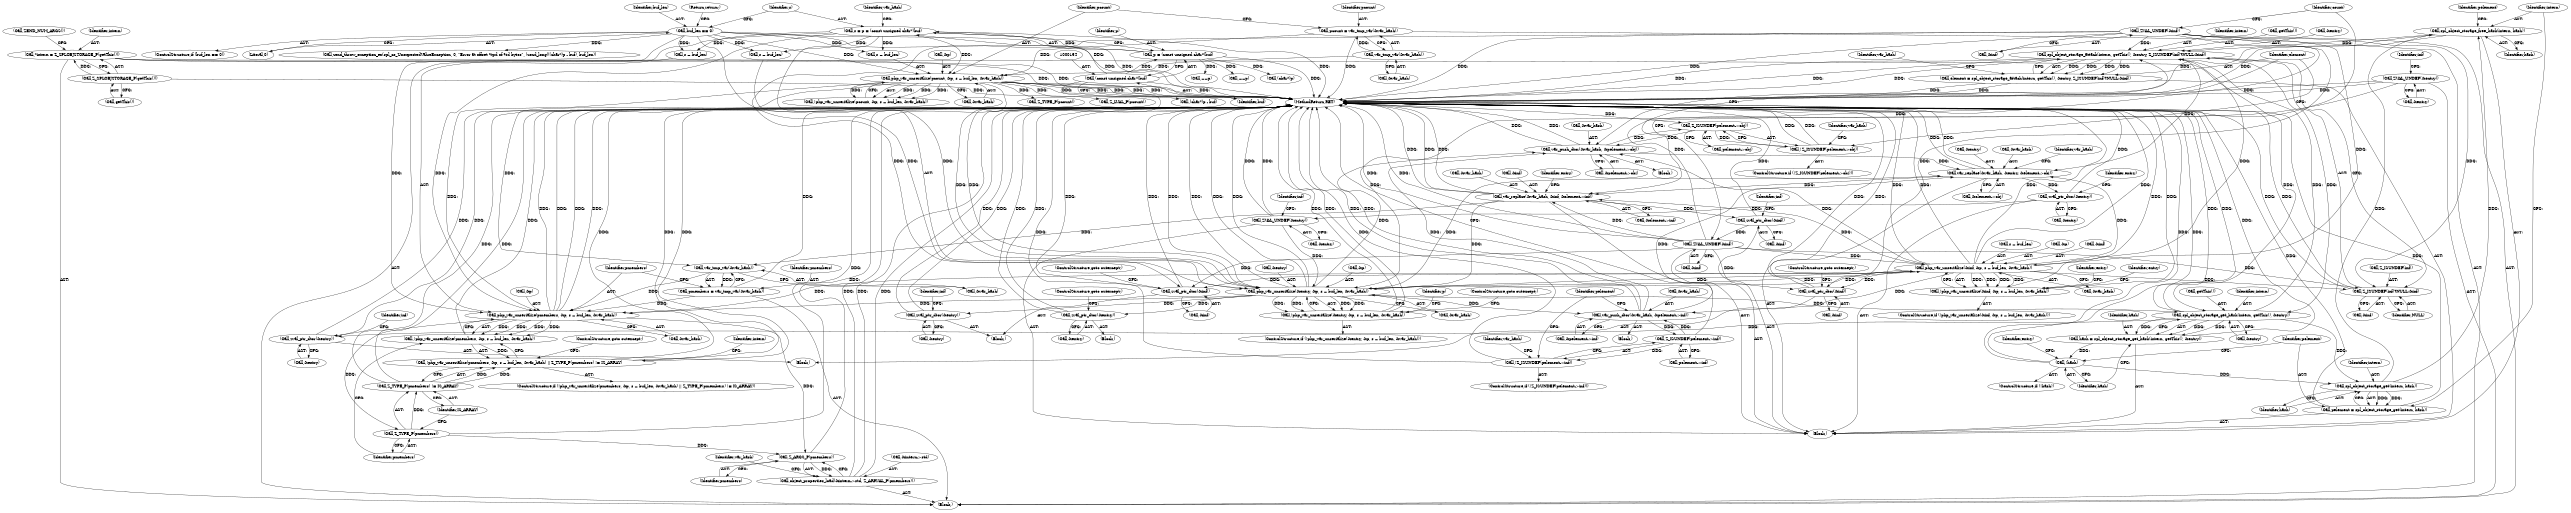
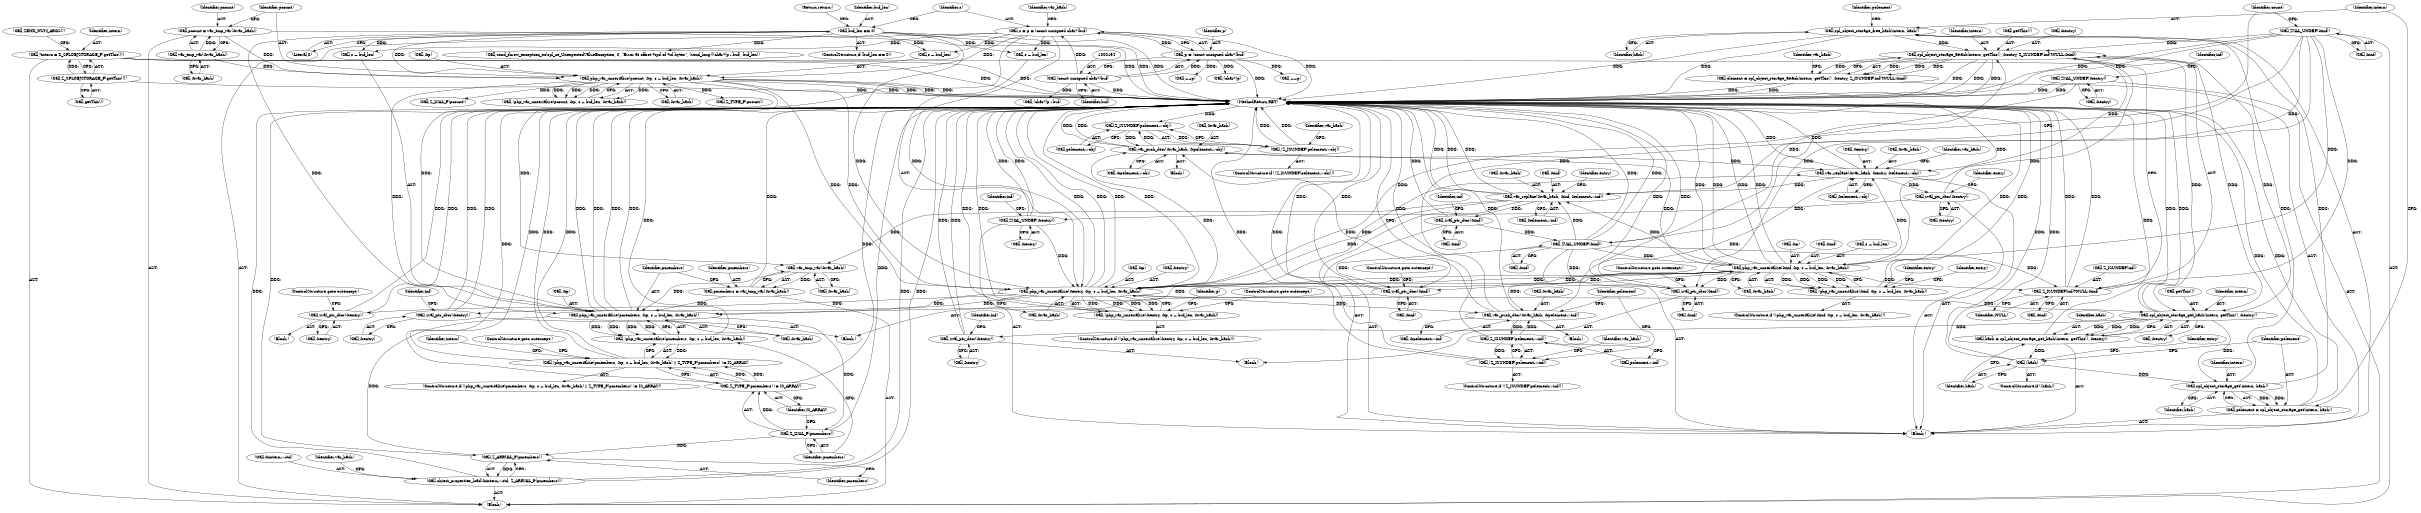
(2287, 55) -> none
(411, 434) -> (807, 434)
(806, 458) -> (512, 458)
